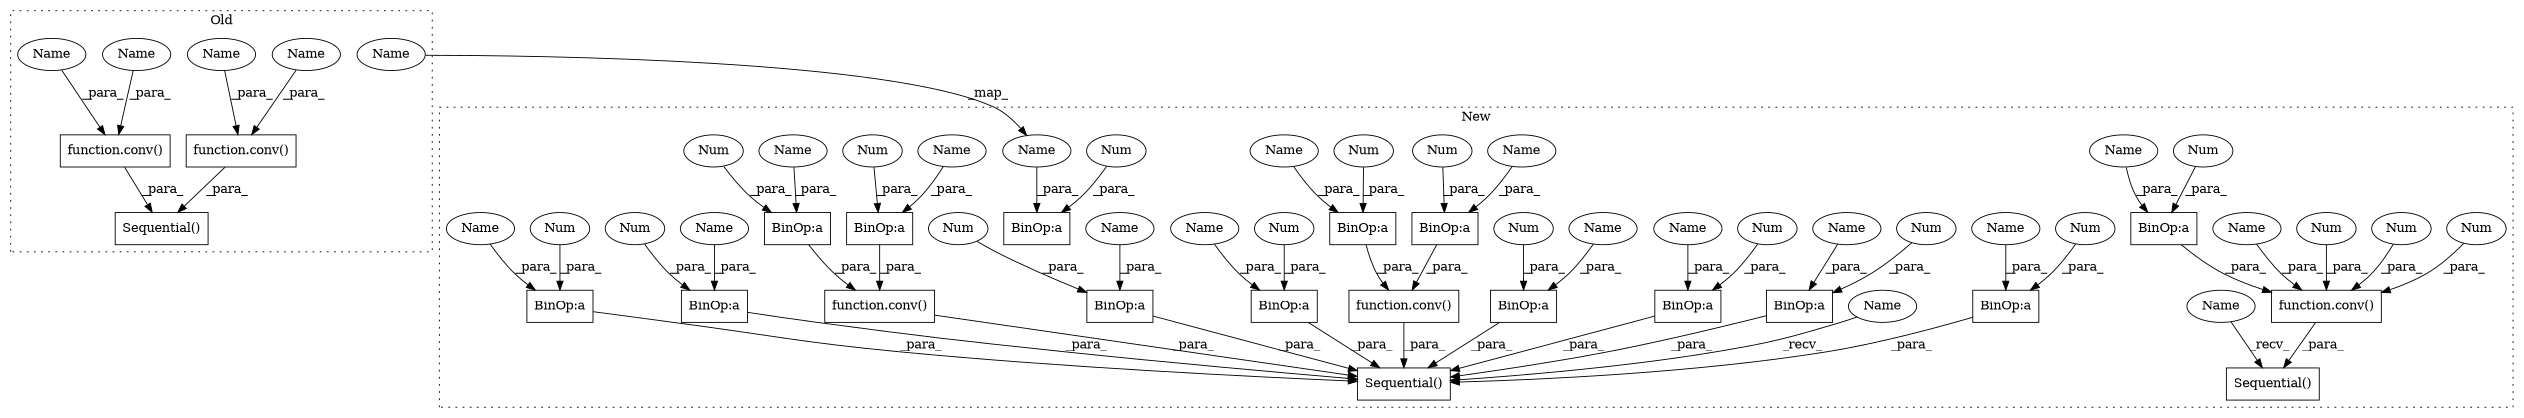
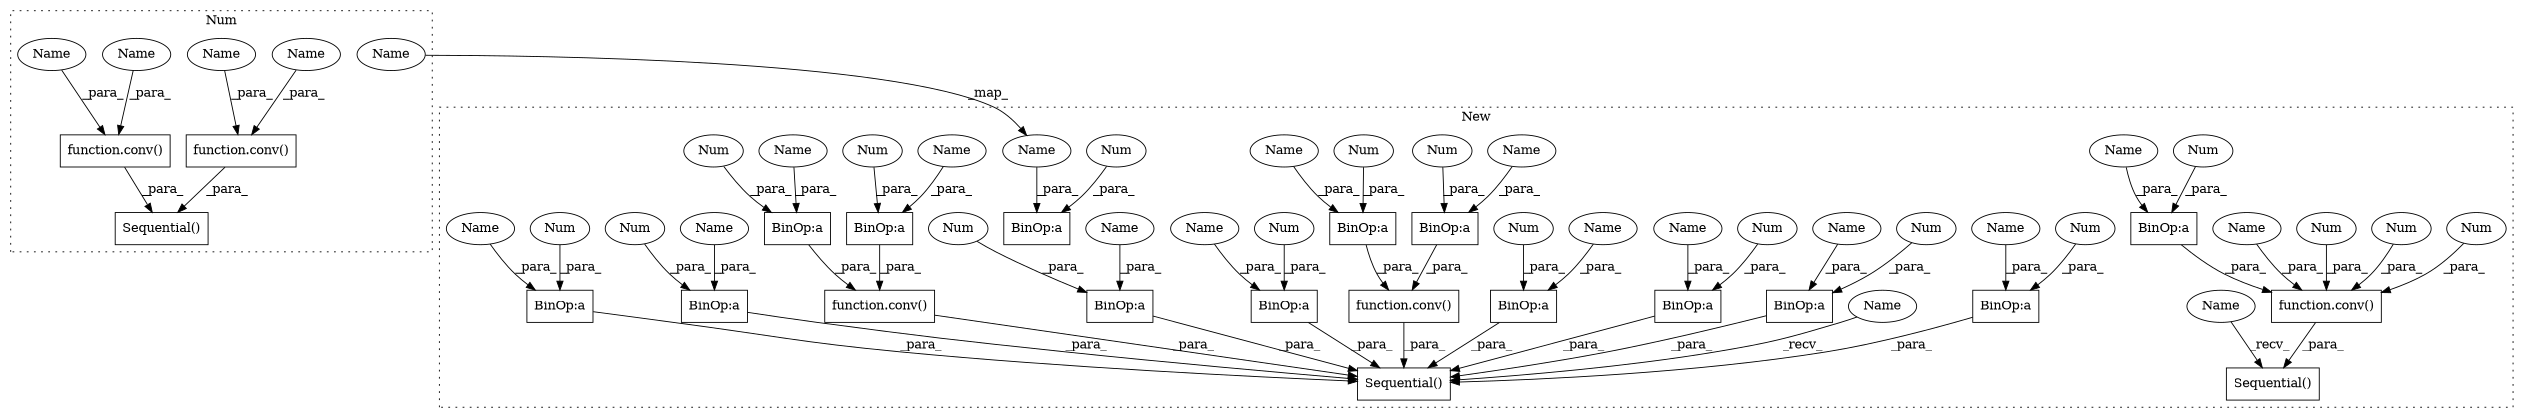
(221, 21) -> (221, 21)
